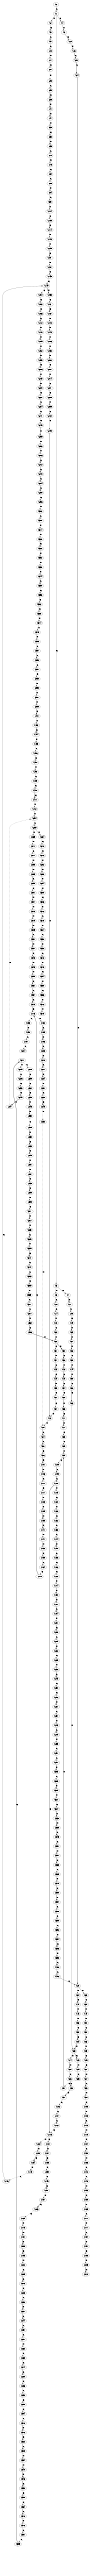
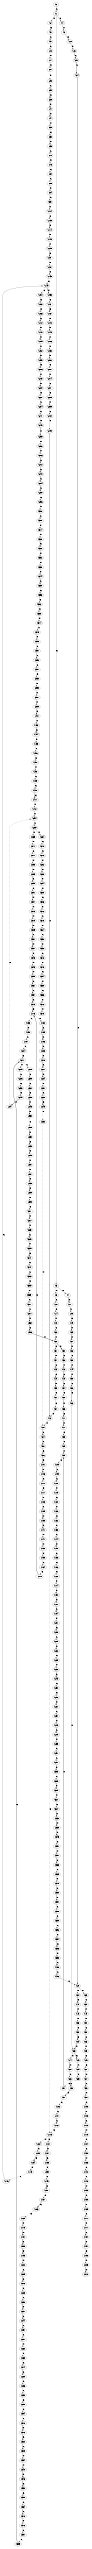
none -> (23, 1055)
(49, 1808) -> (49, 1808)
